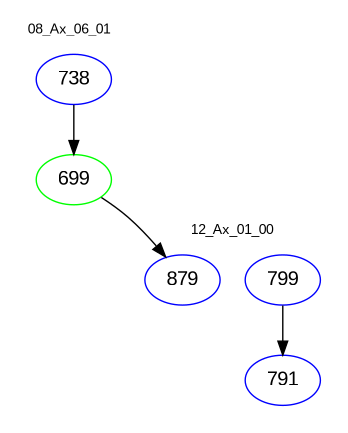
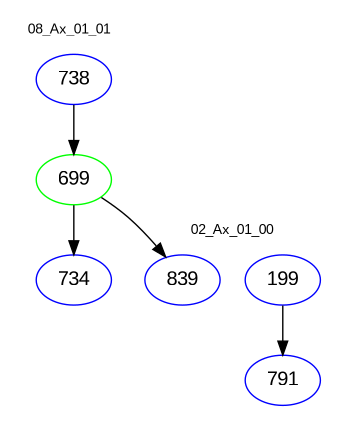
(70, 30) -> (70, 30)
(233, 231) -> (233, 231)
none -> (74, 280)
(182, 280) -> (182, 280)
(283, 280) -> (283, 280)
